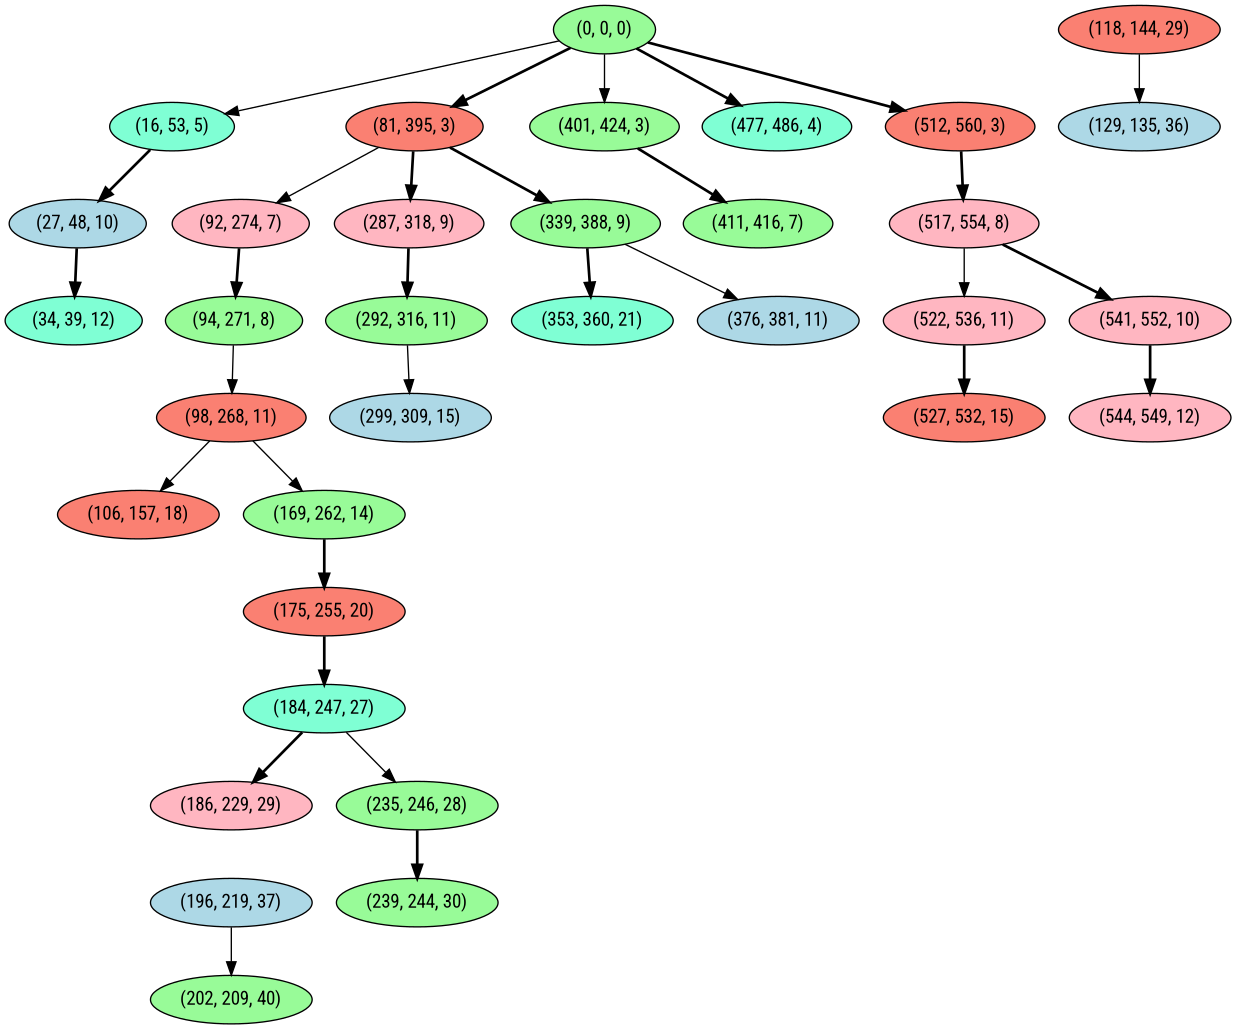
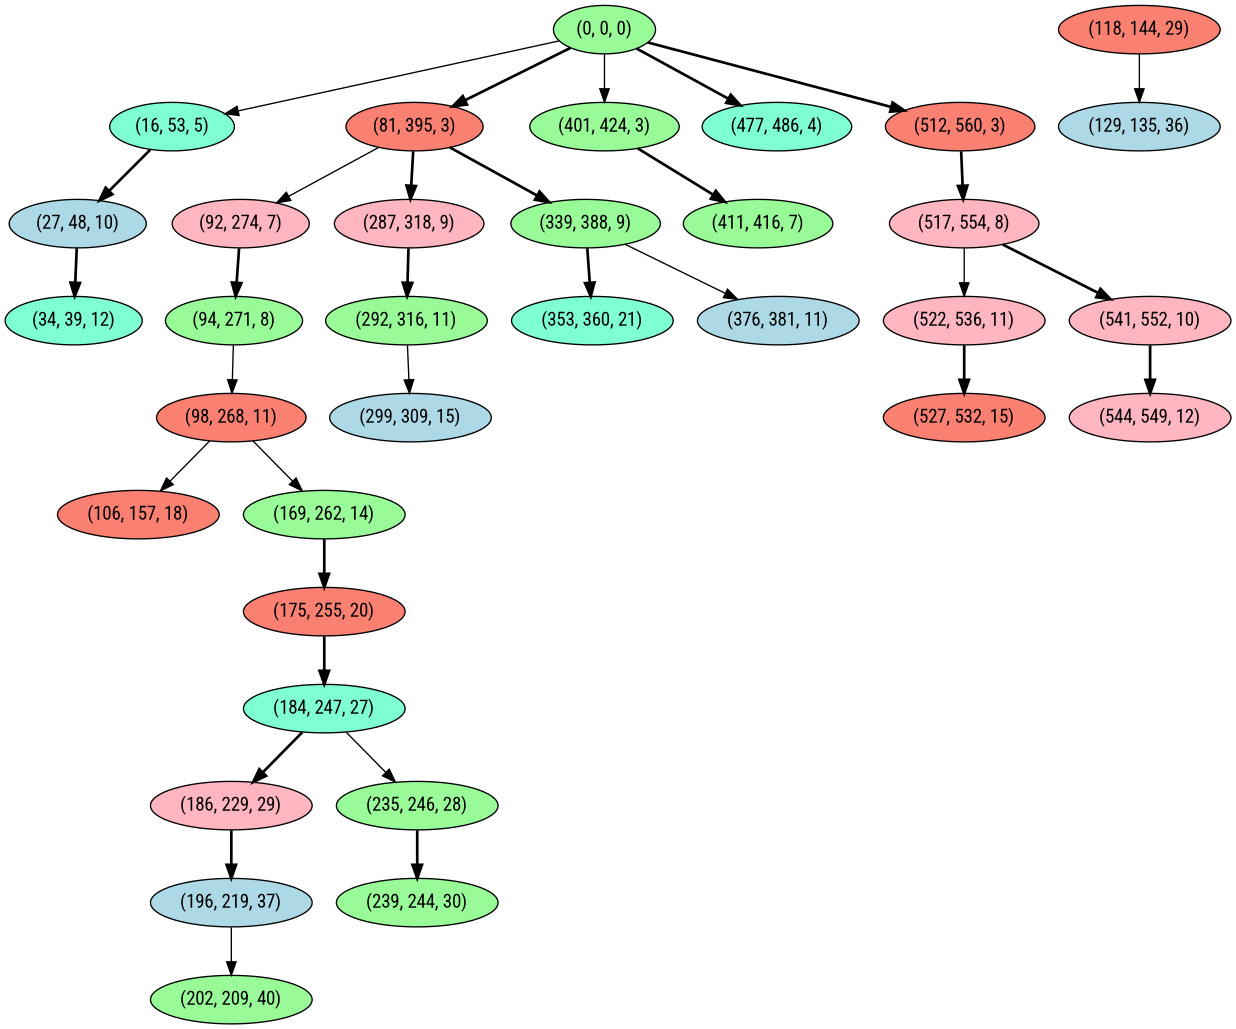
none -> (231, 848)
